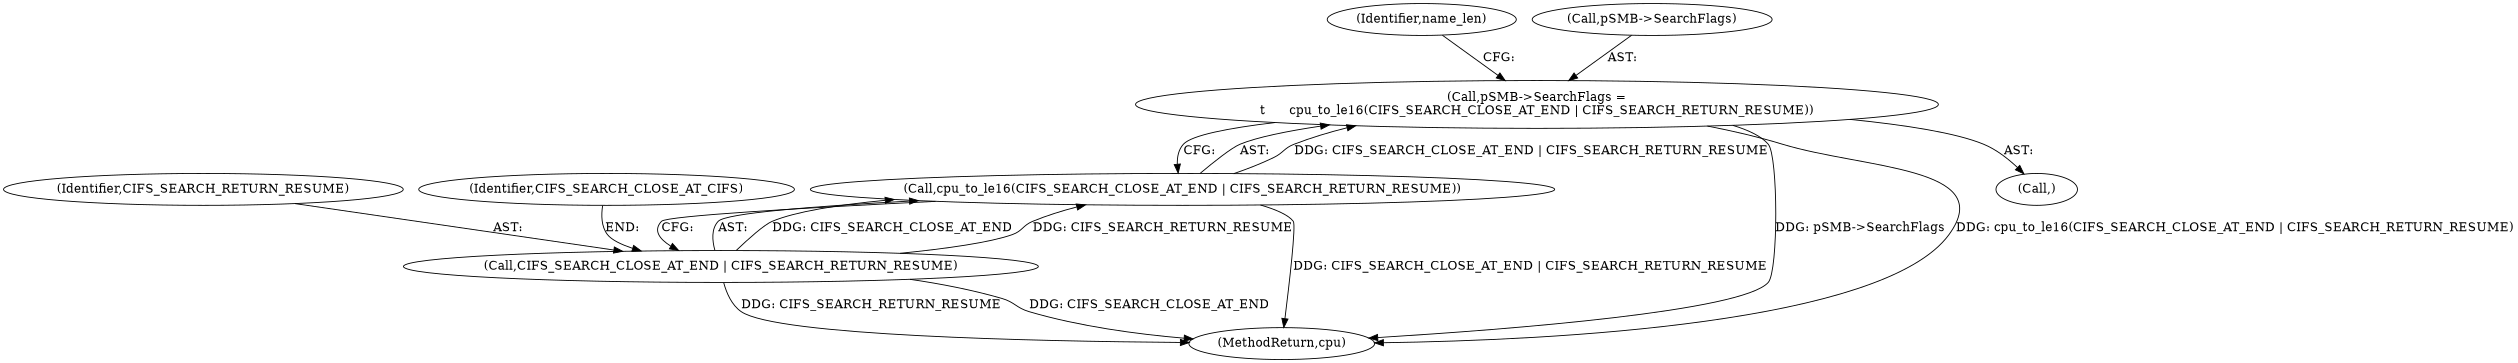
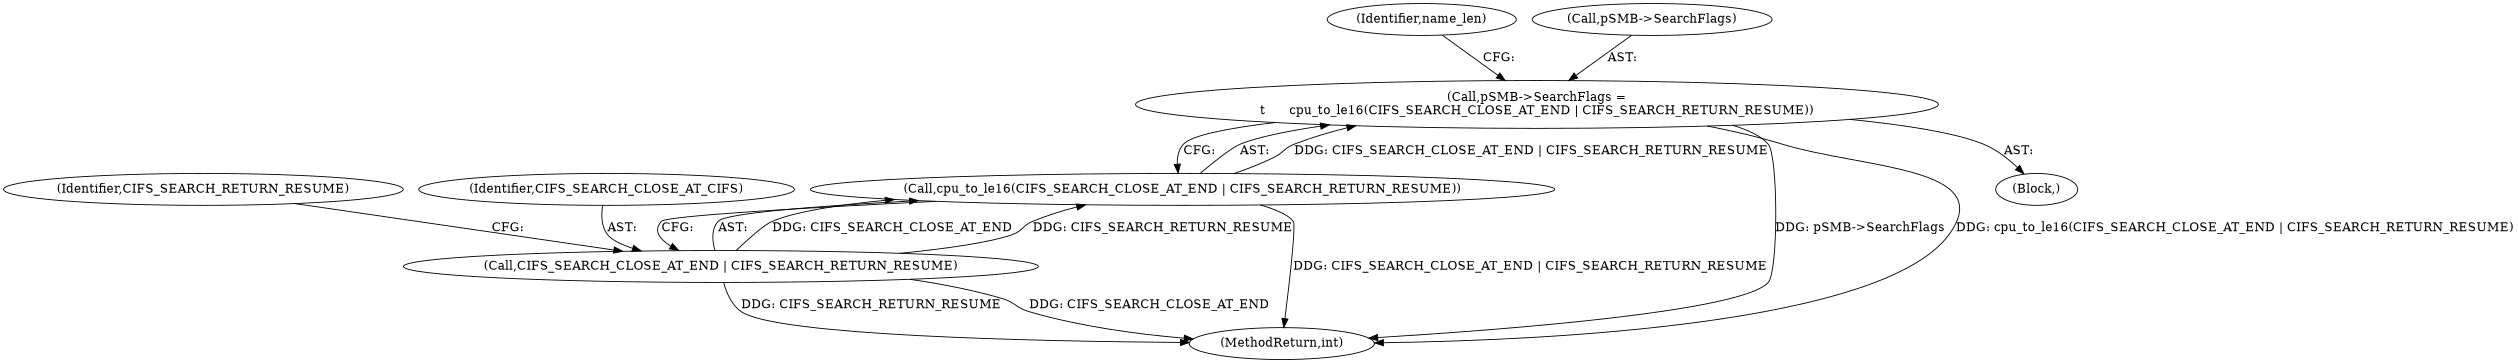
(2037, 189) -> (2037, 189)
(510, 228) -> (510, 228)
(624, 228) -> (624, 228)
(1282, 344) -> (1282, 344)
